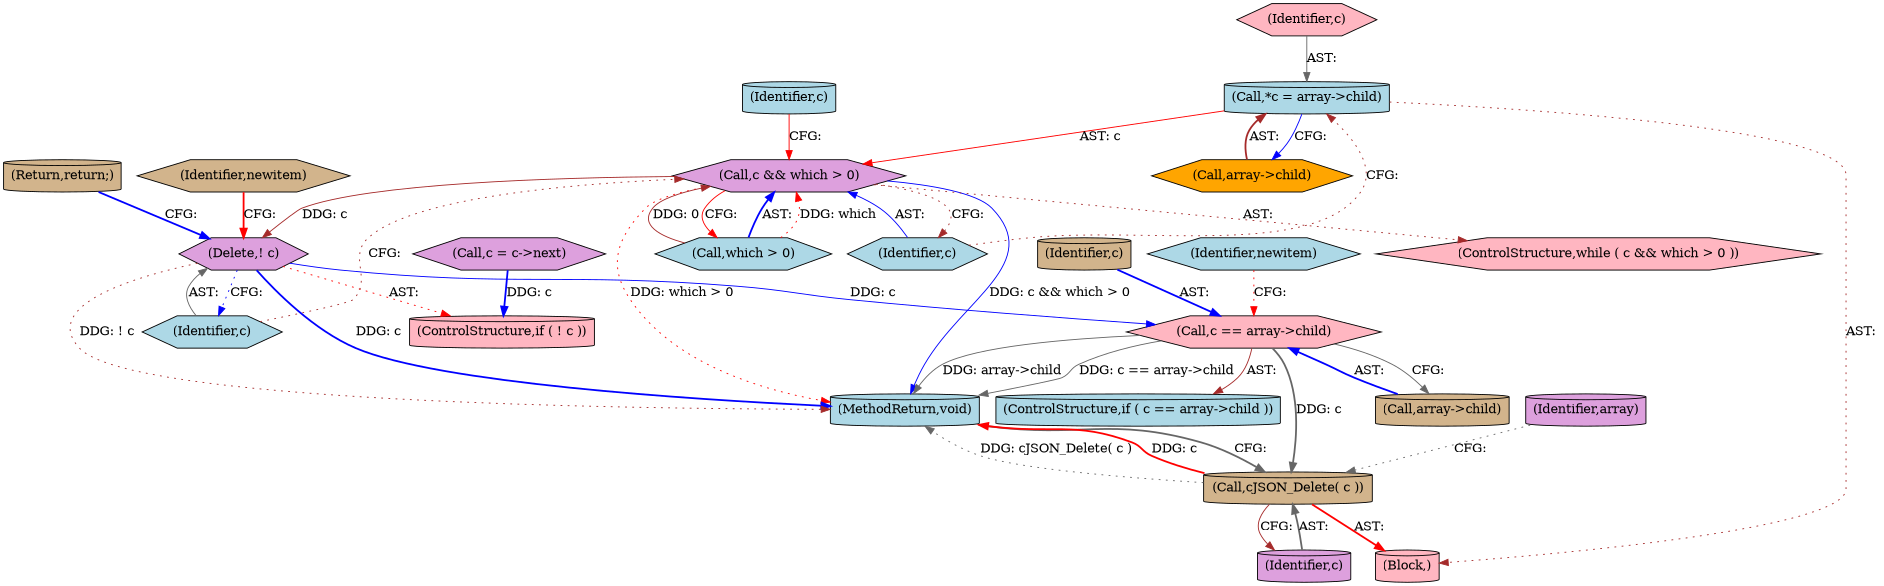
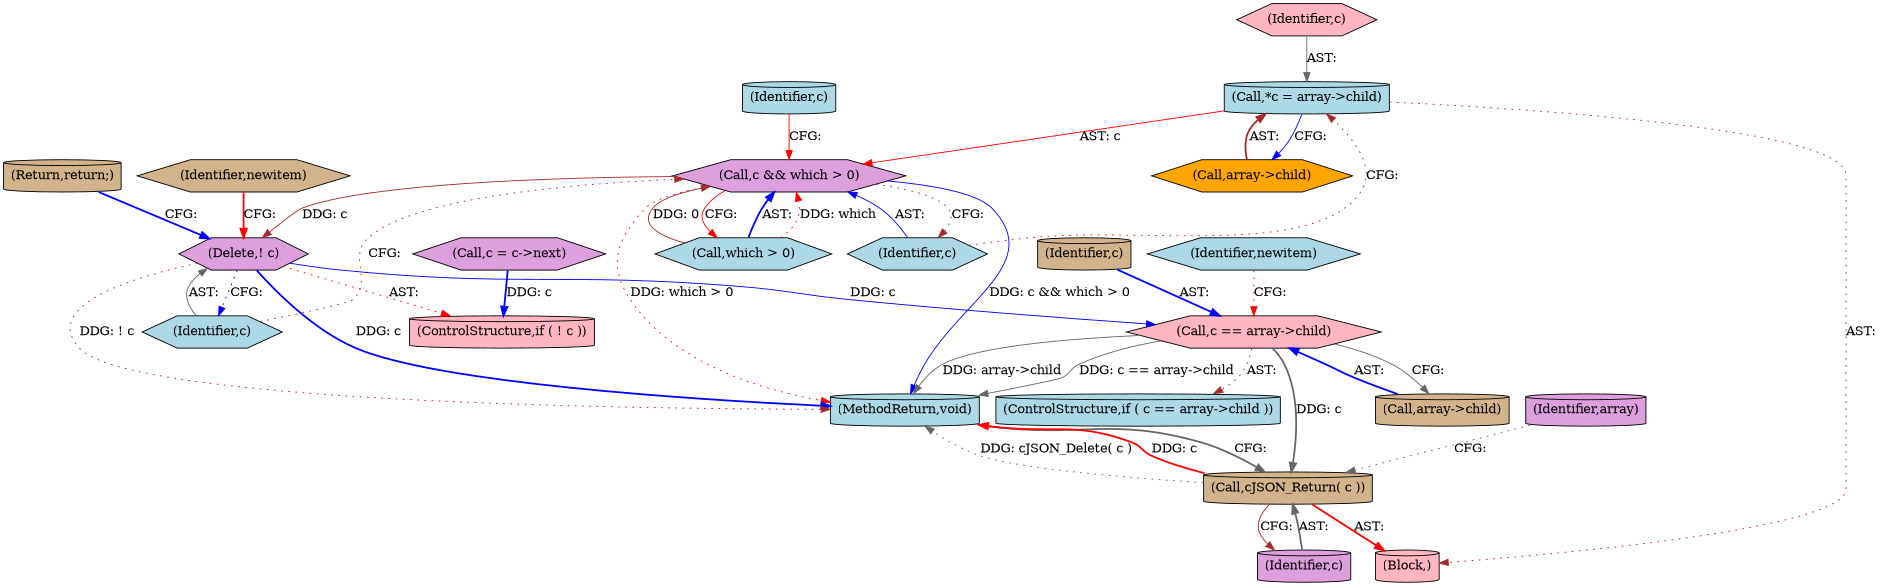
(1598, 254) -> none
(1242, 373) -> (1242, 373)
(1288, 488) -> (1288, 488)
